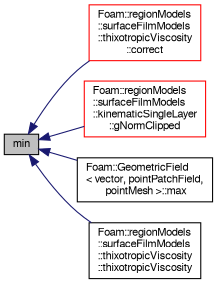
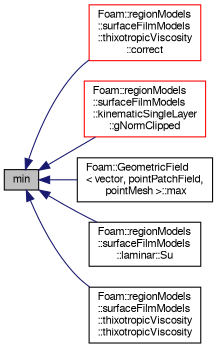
none -> (145, 244)
